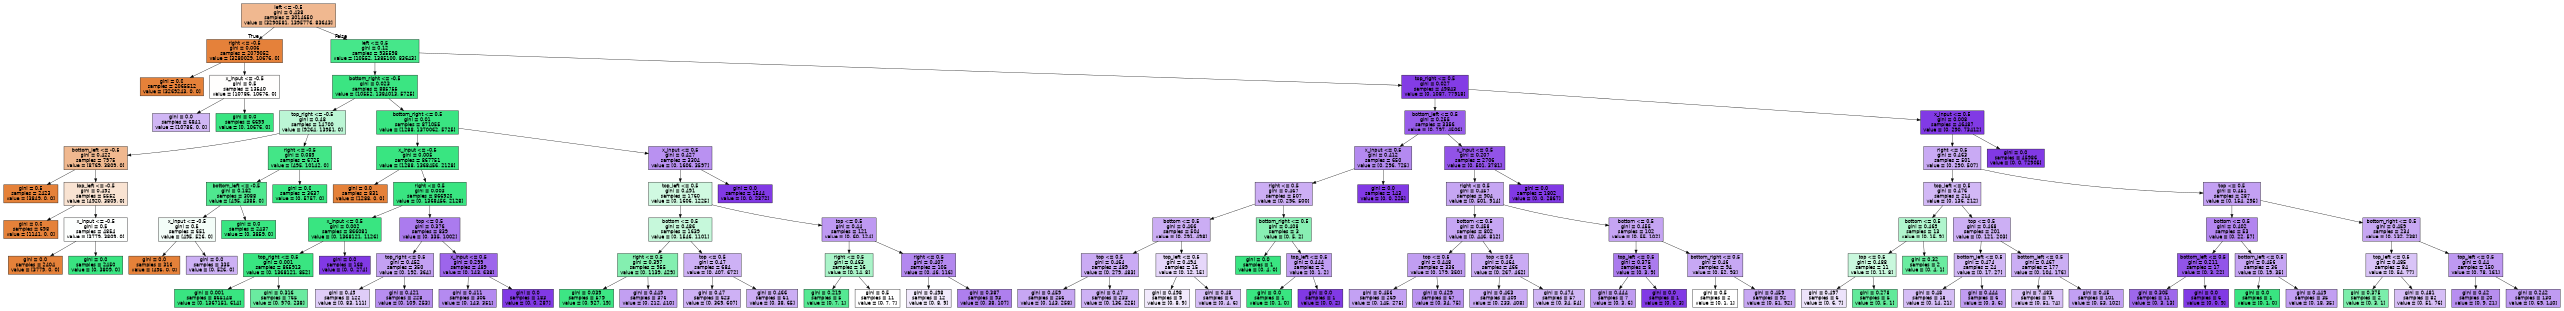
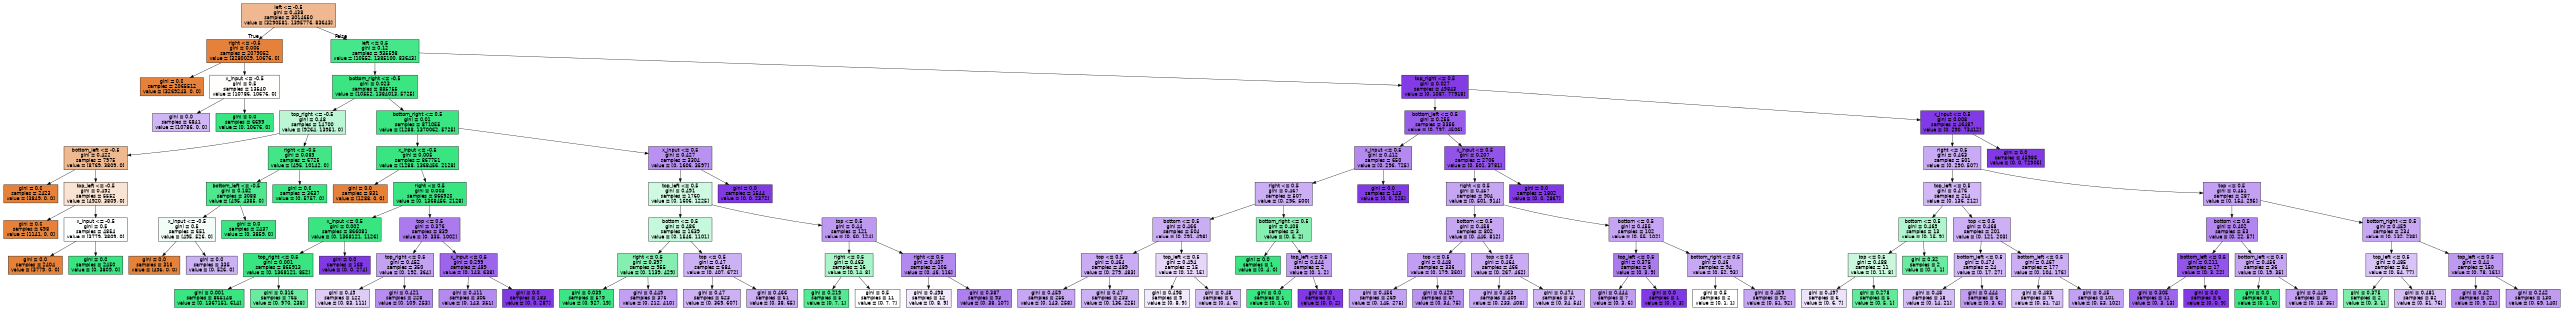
(31, 194) -> (31, 194)
(2037, 298) -> (2037, 298)
